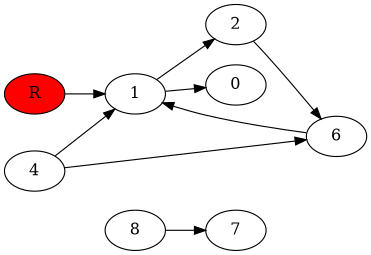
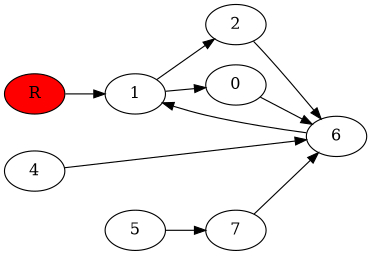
none -> (281, 108)
(80, 136) -> none
none -> (282, 187)
(135, 230) -> (135, 230)
